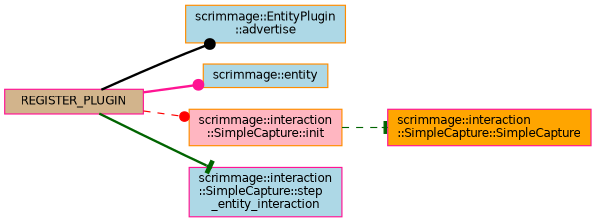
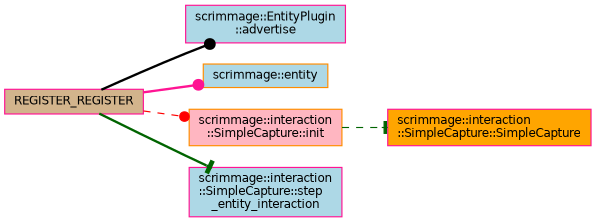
(266, 24) -> (266, 24)
(74, 102) -> (74, 102)
